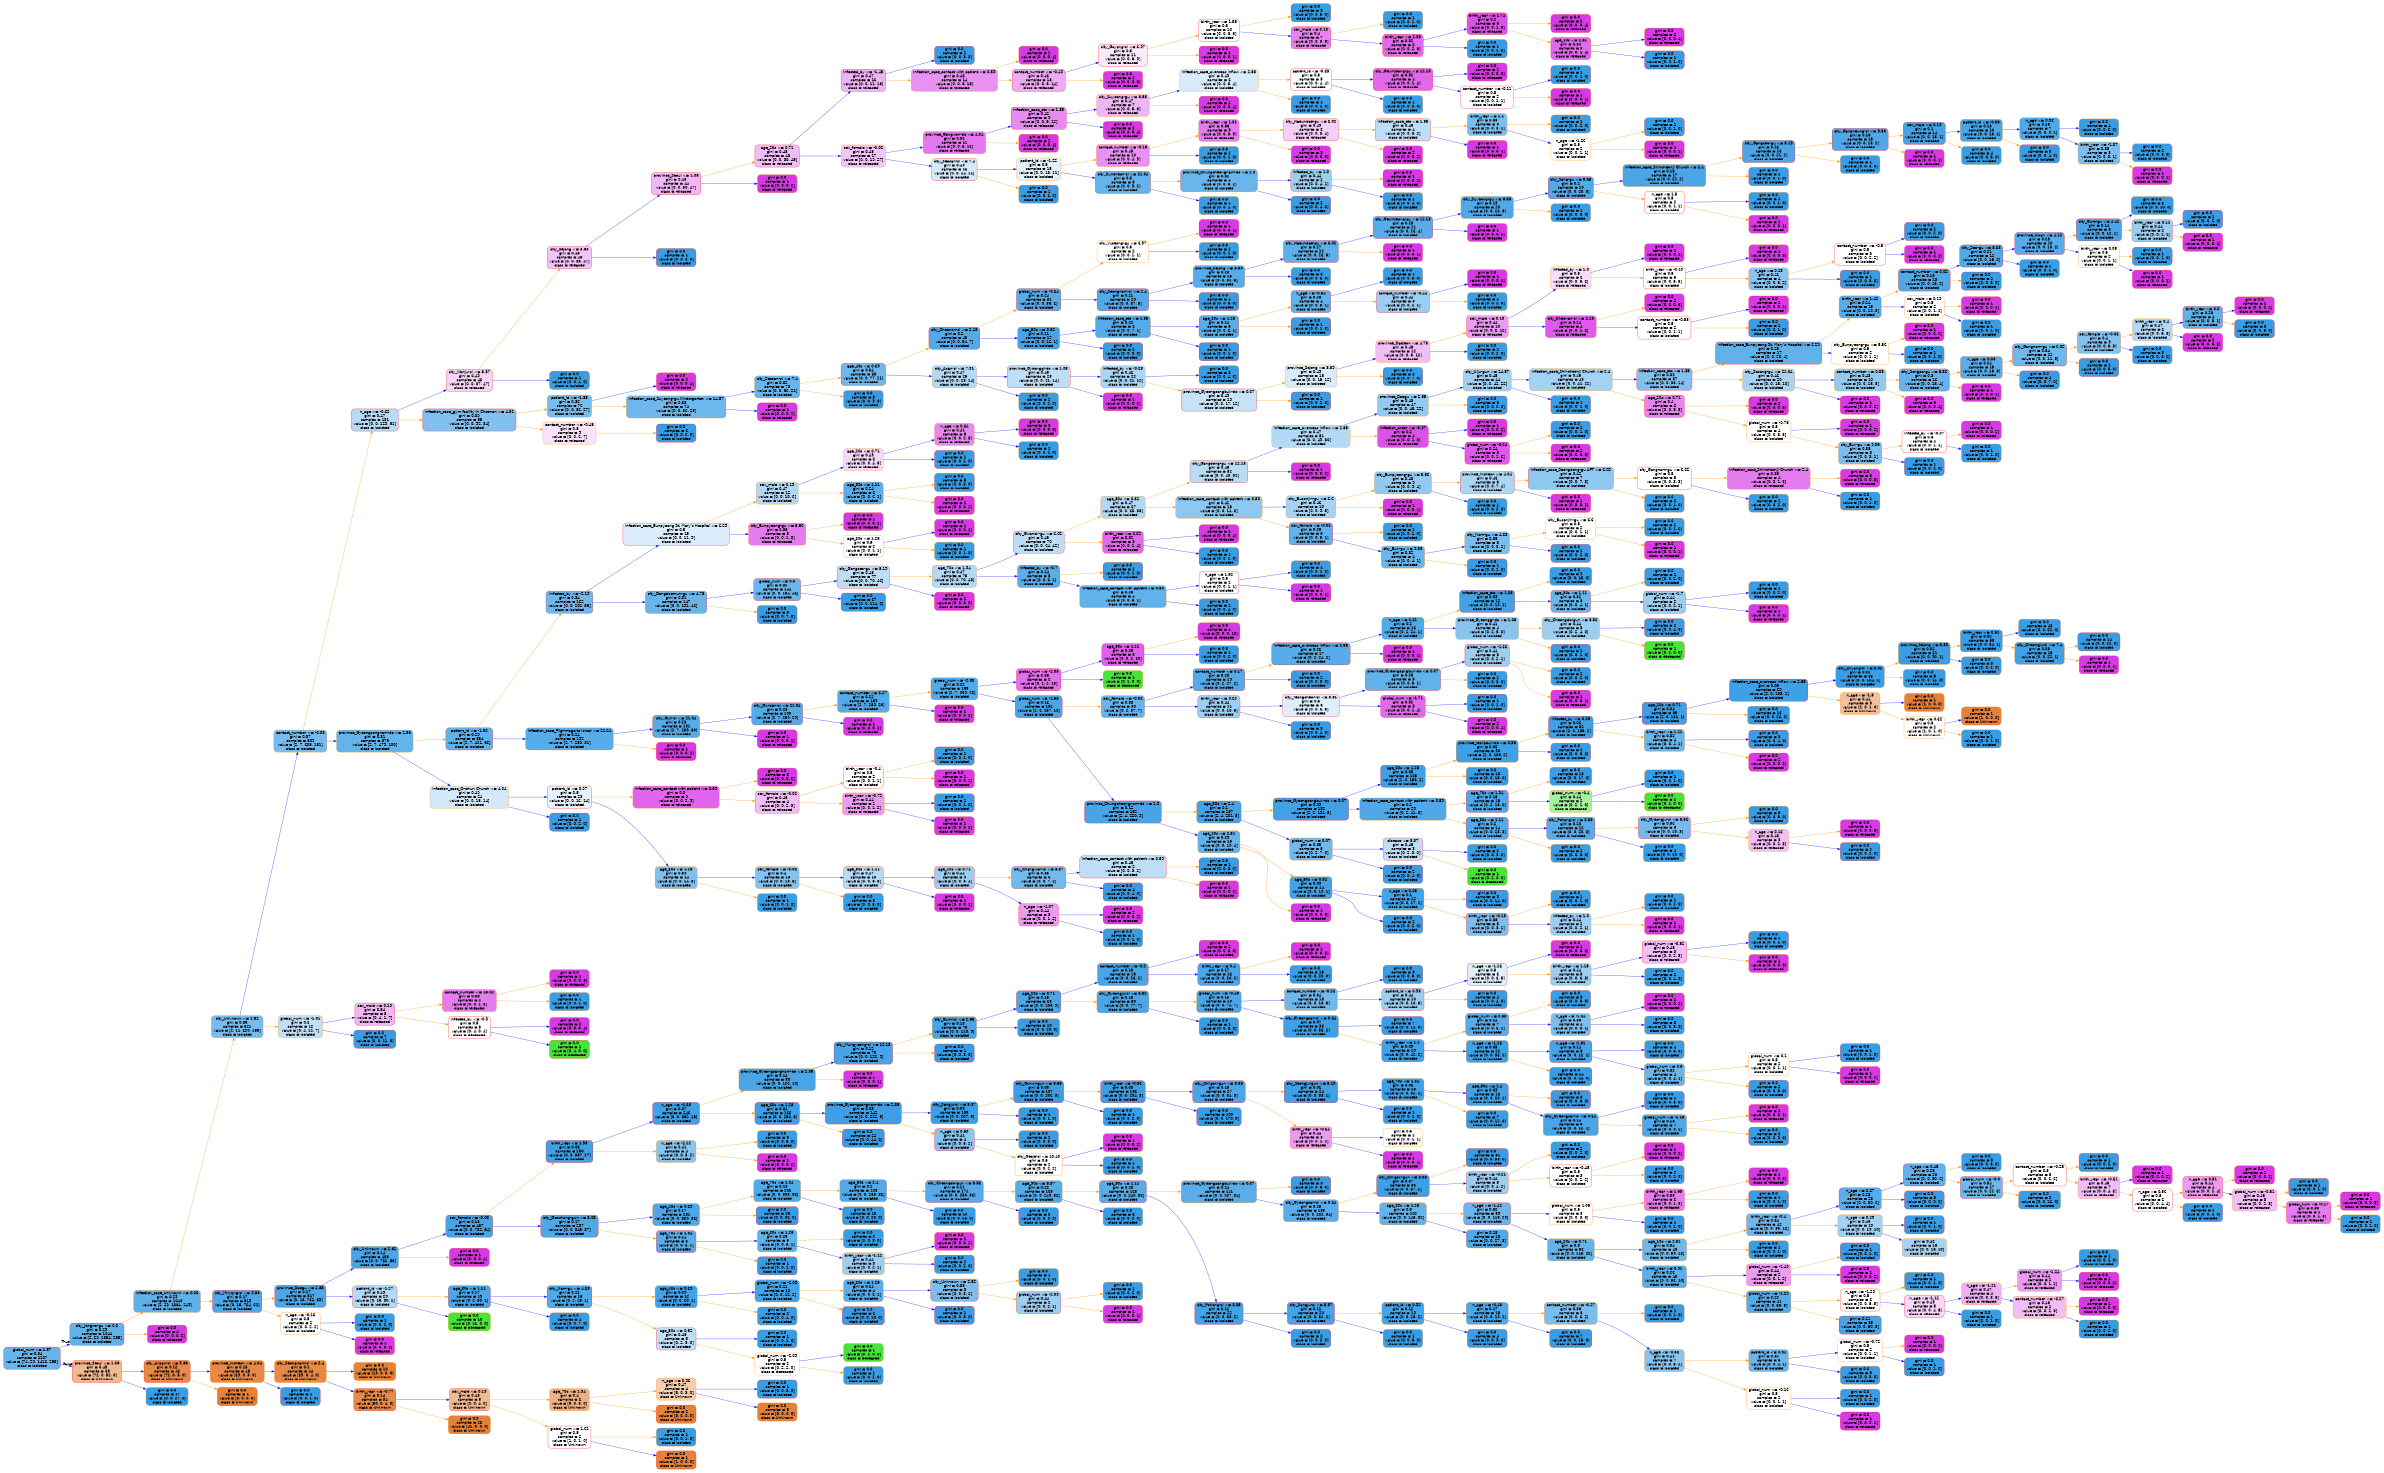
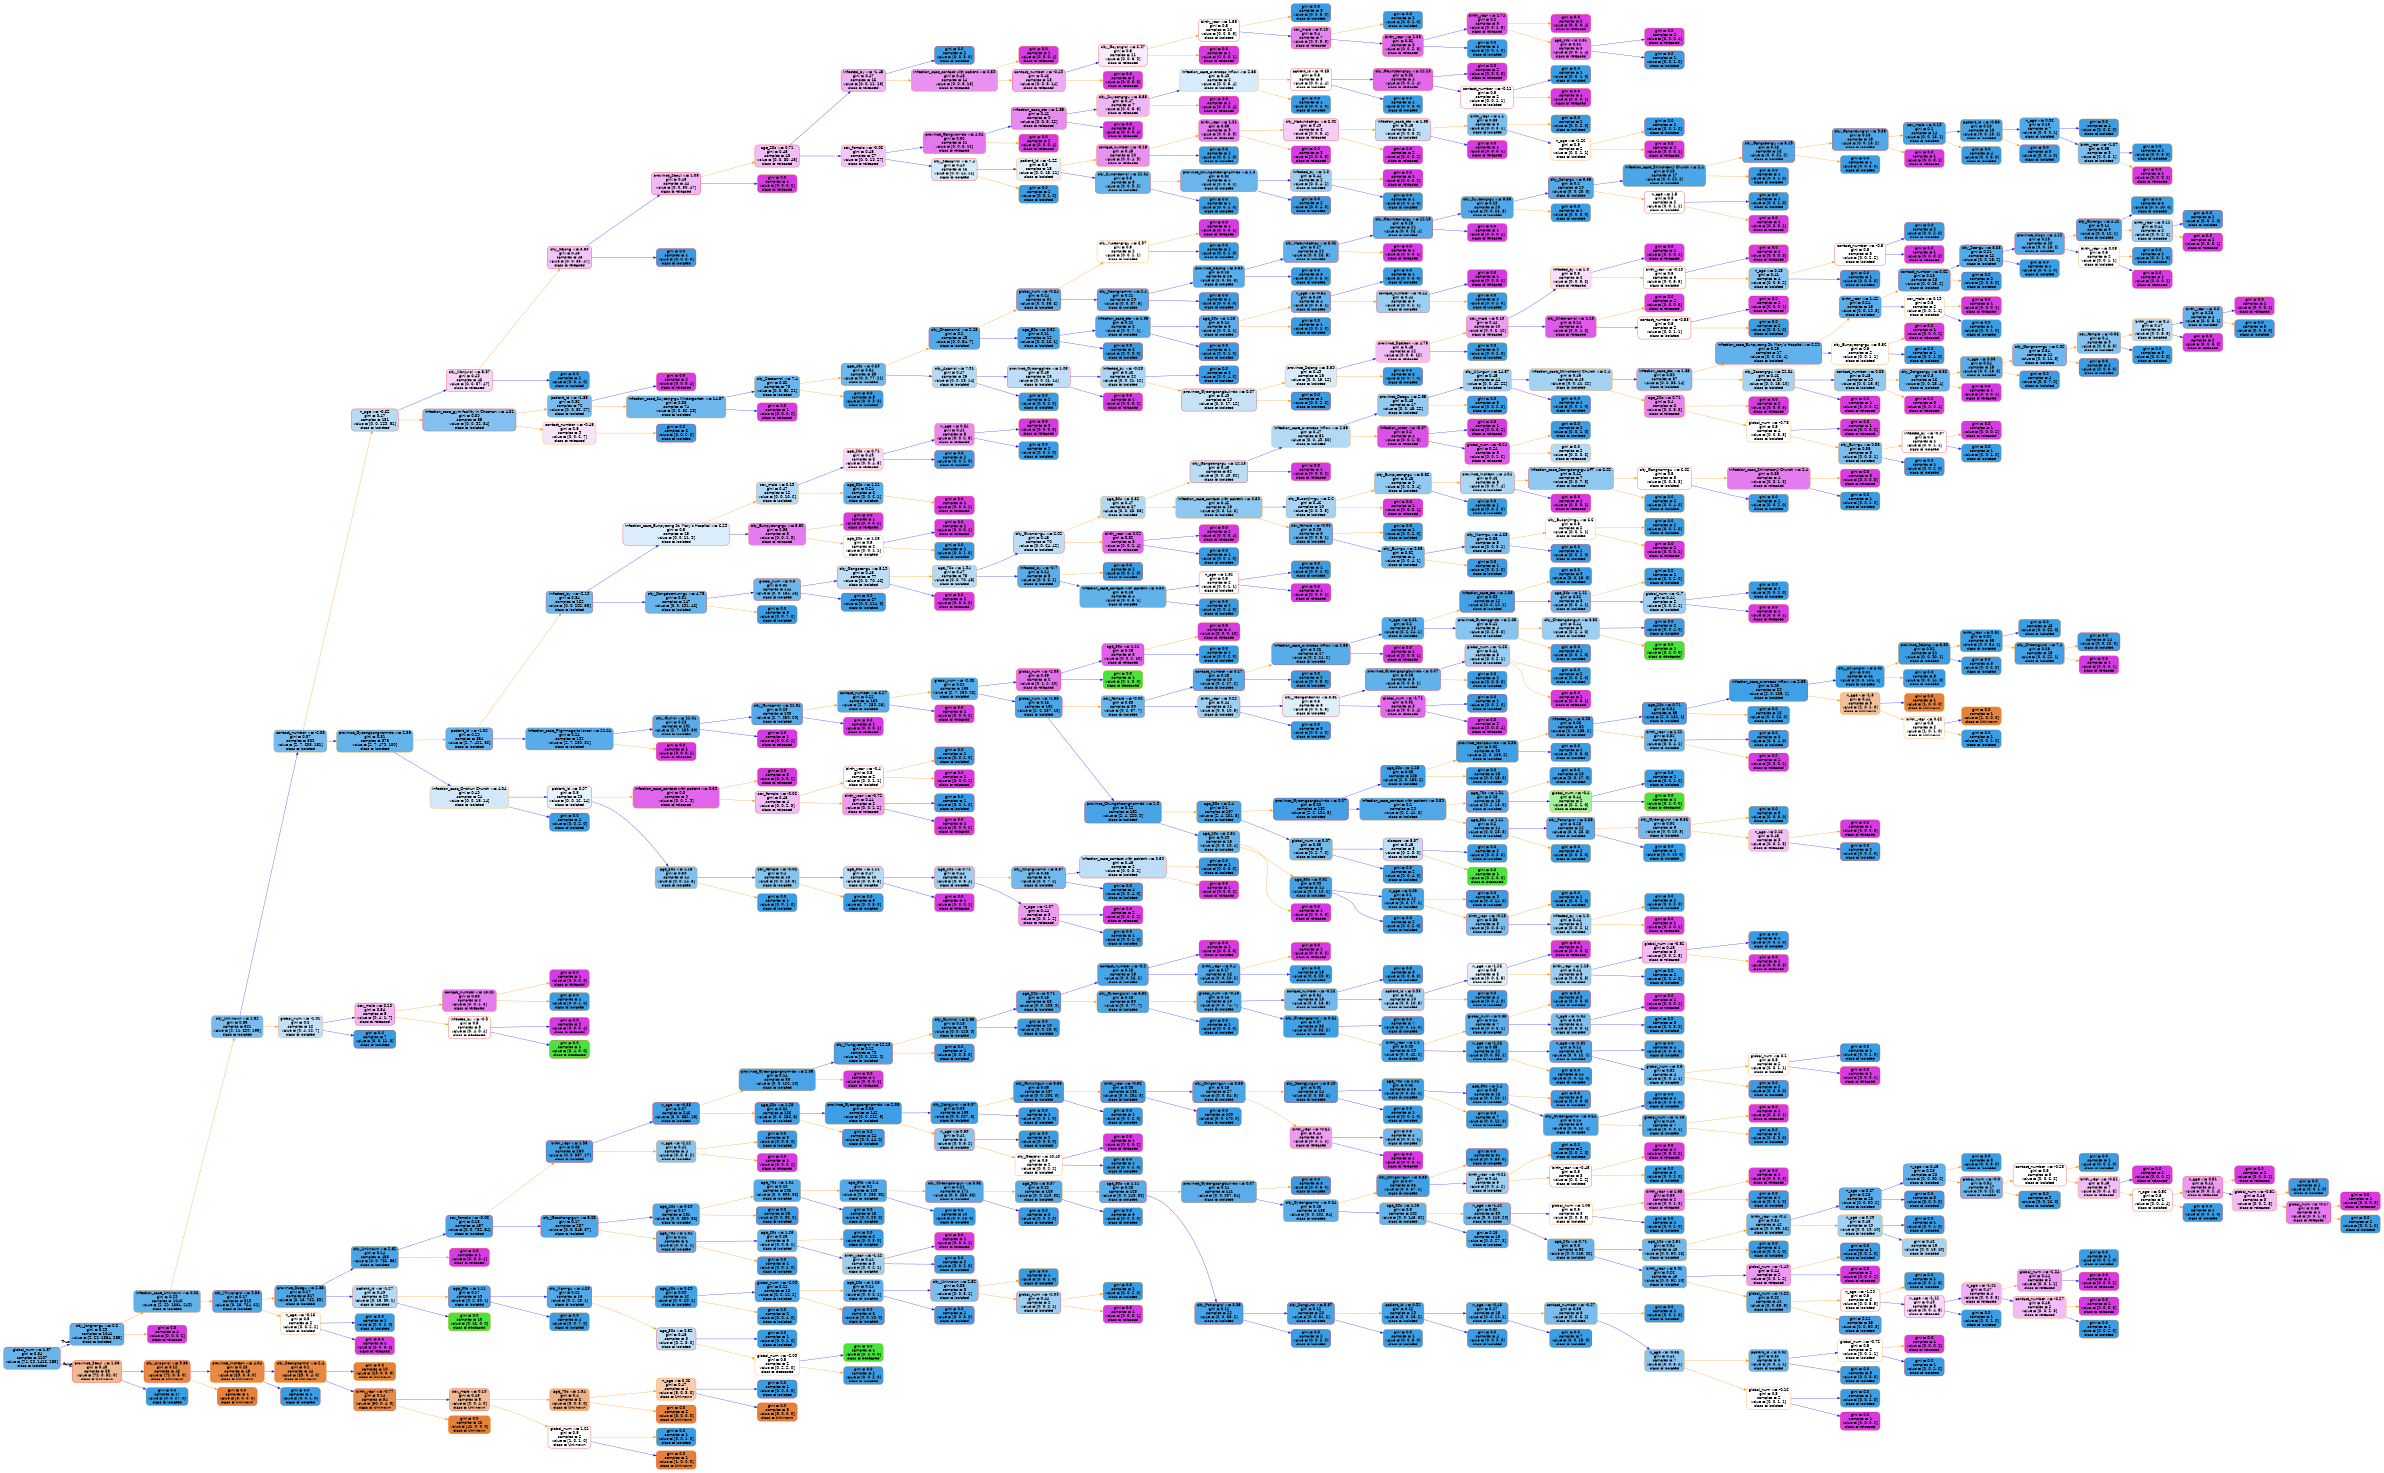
(1571, 453) -> (1571, 453)
(954, 482) -> none
(1403, 1138) -> (1403, 1138)
(777, 1412) -> (777, 1412)
